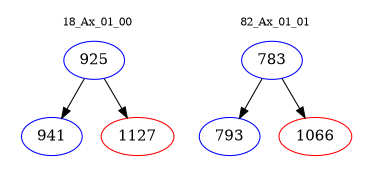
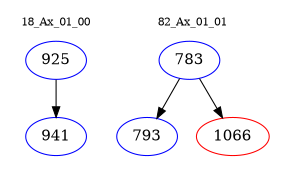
(138, 137) -> none
